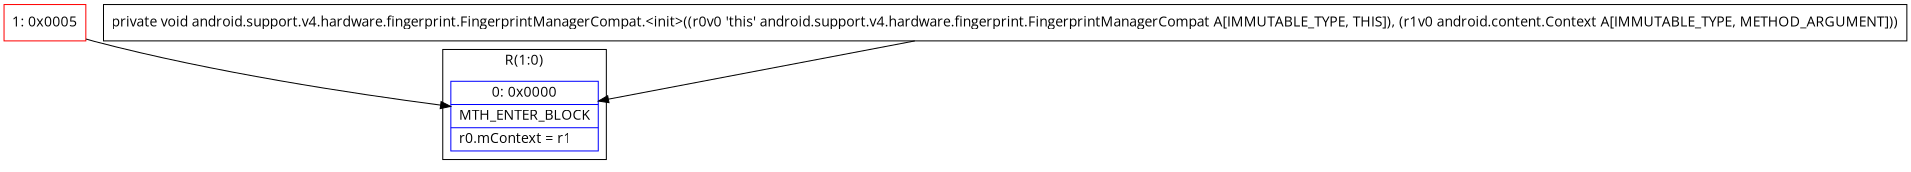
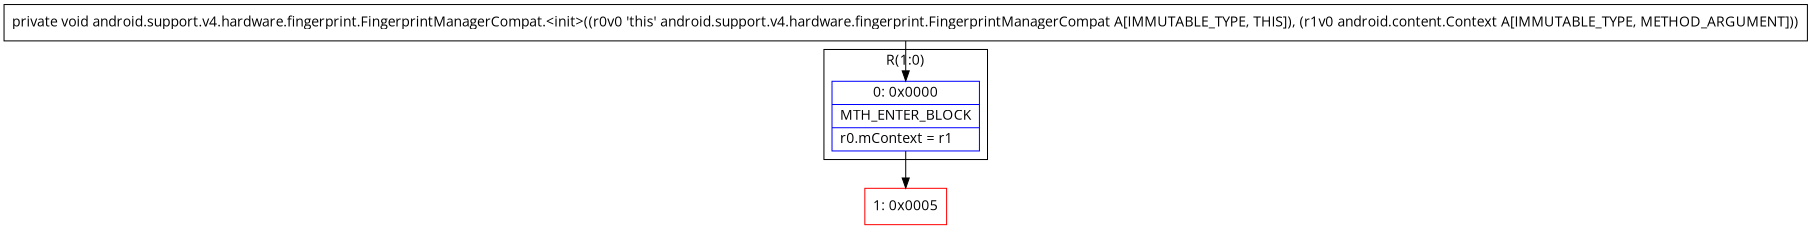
(262, 78) -> (906, 166)
